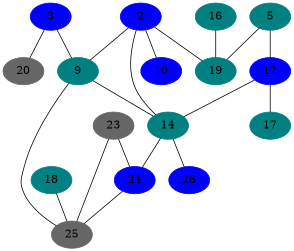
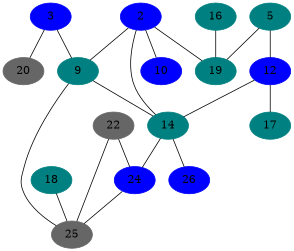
(114, 126) -> (114, 126)
